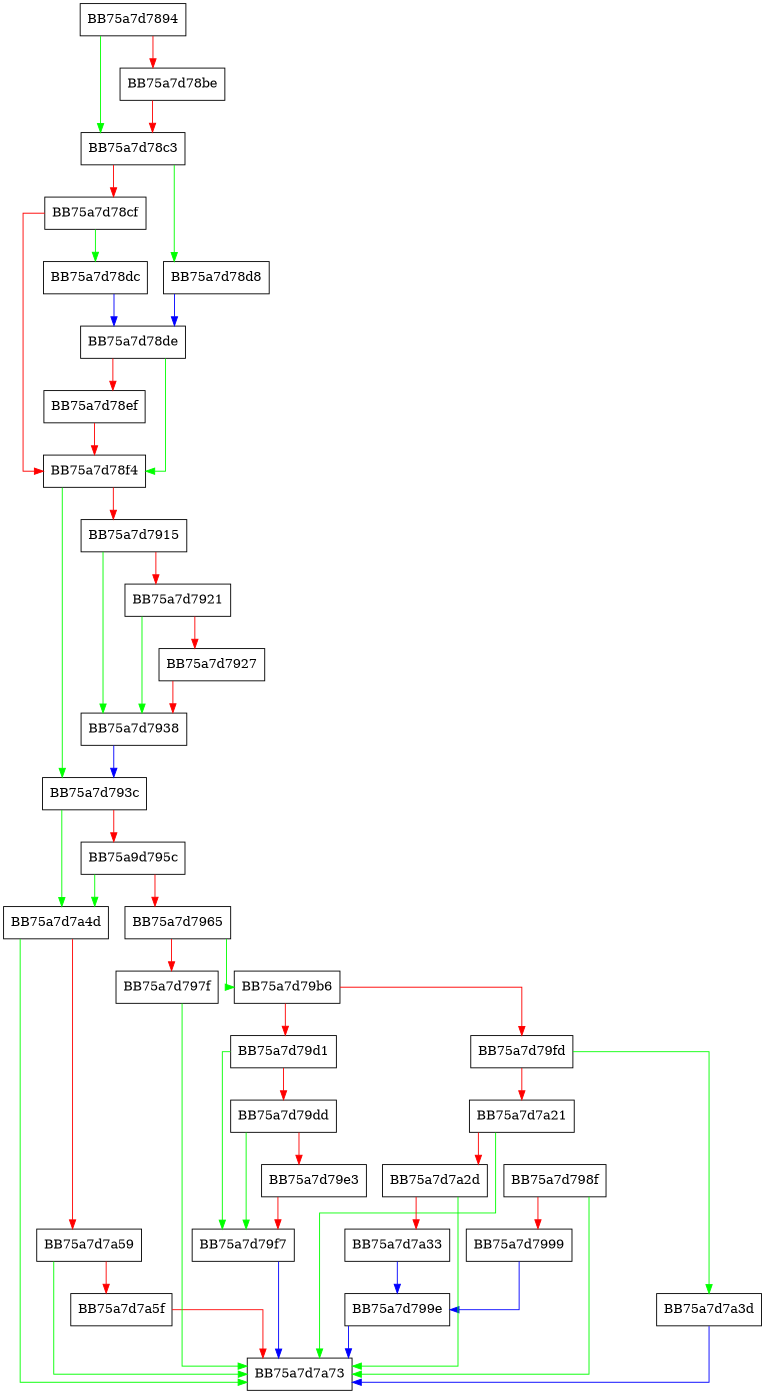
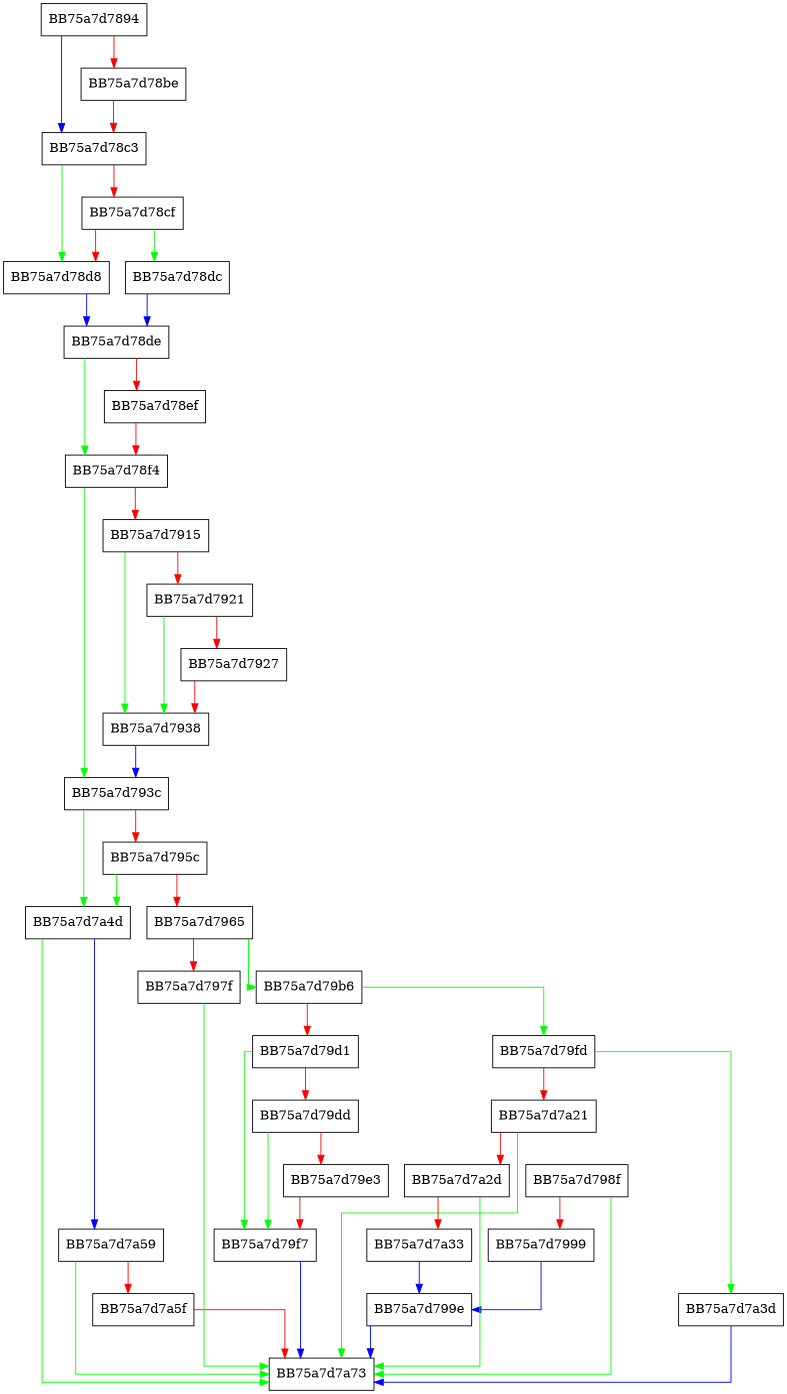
(101, 80) -> (62, 80)
(23, 337) -> (96, 241)
(133, 858) -> (155, 858)
(451, 987) -> (473, 987)
(73, 1079) -> (95, 1079)
